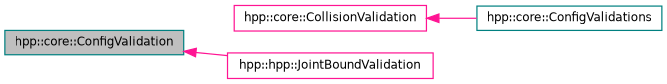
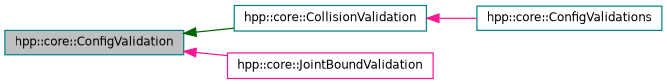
(330, 18) -> (330, 18)
none -> (215, 30)
(330, 66) -> (330, 66)
